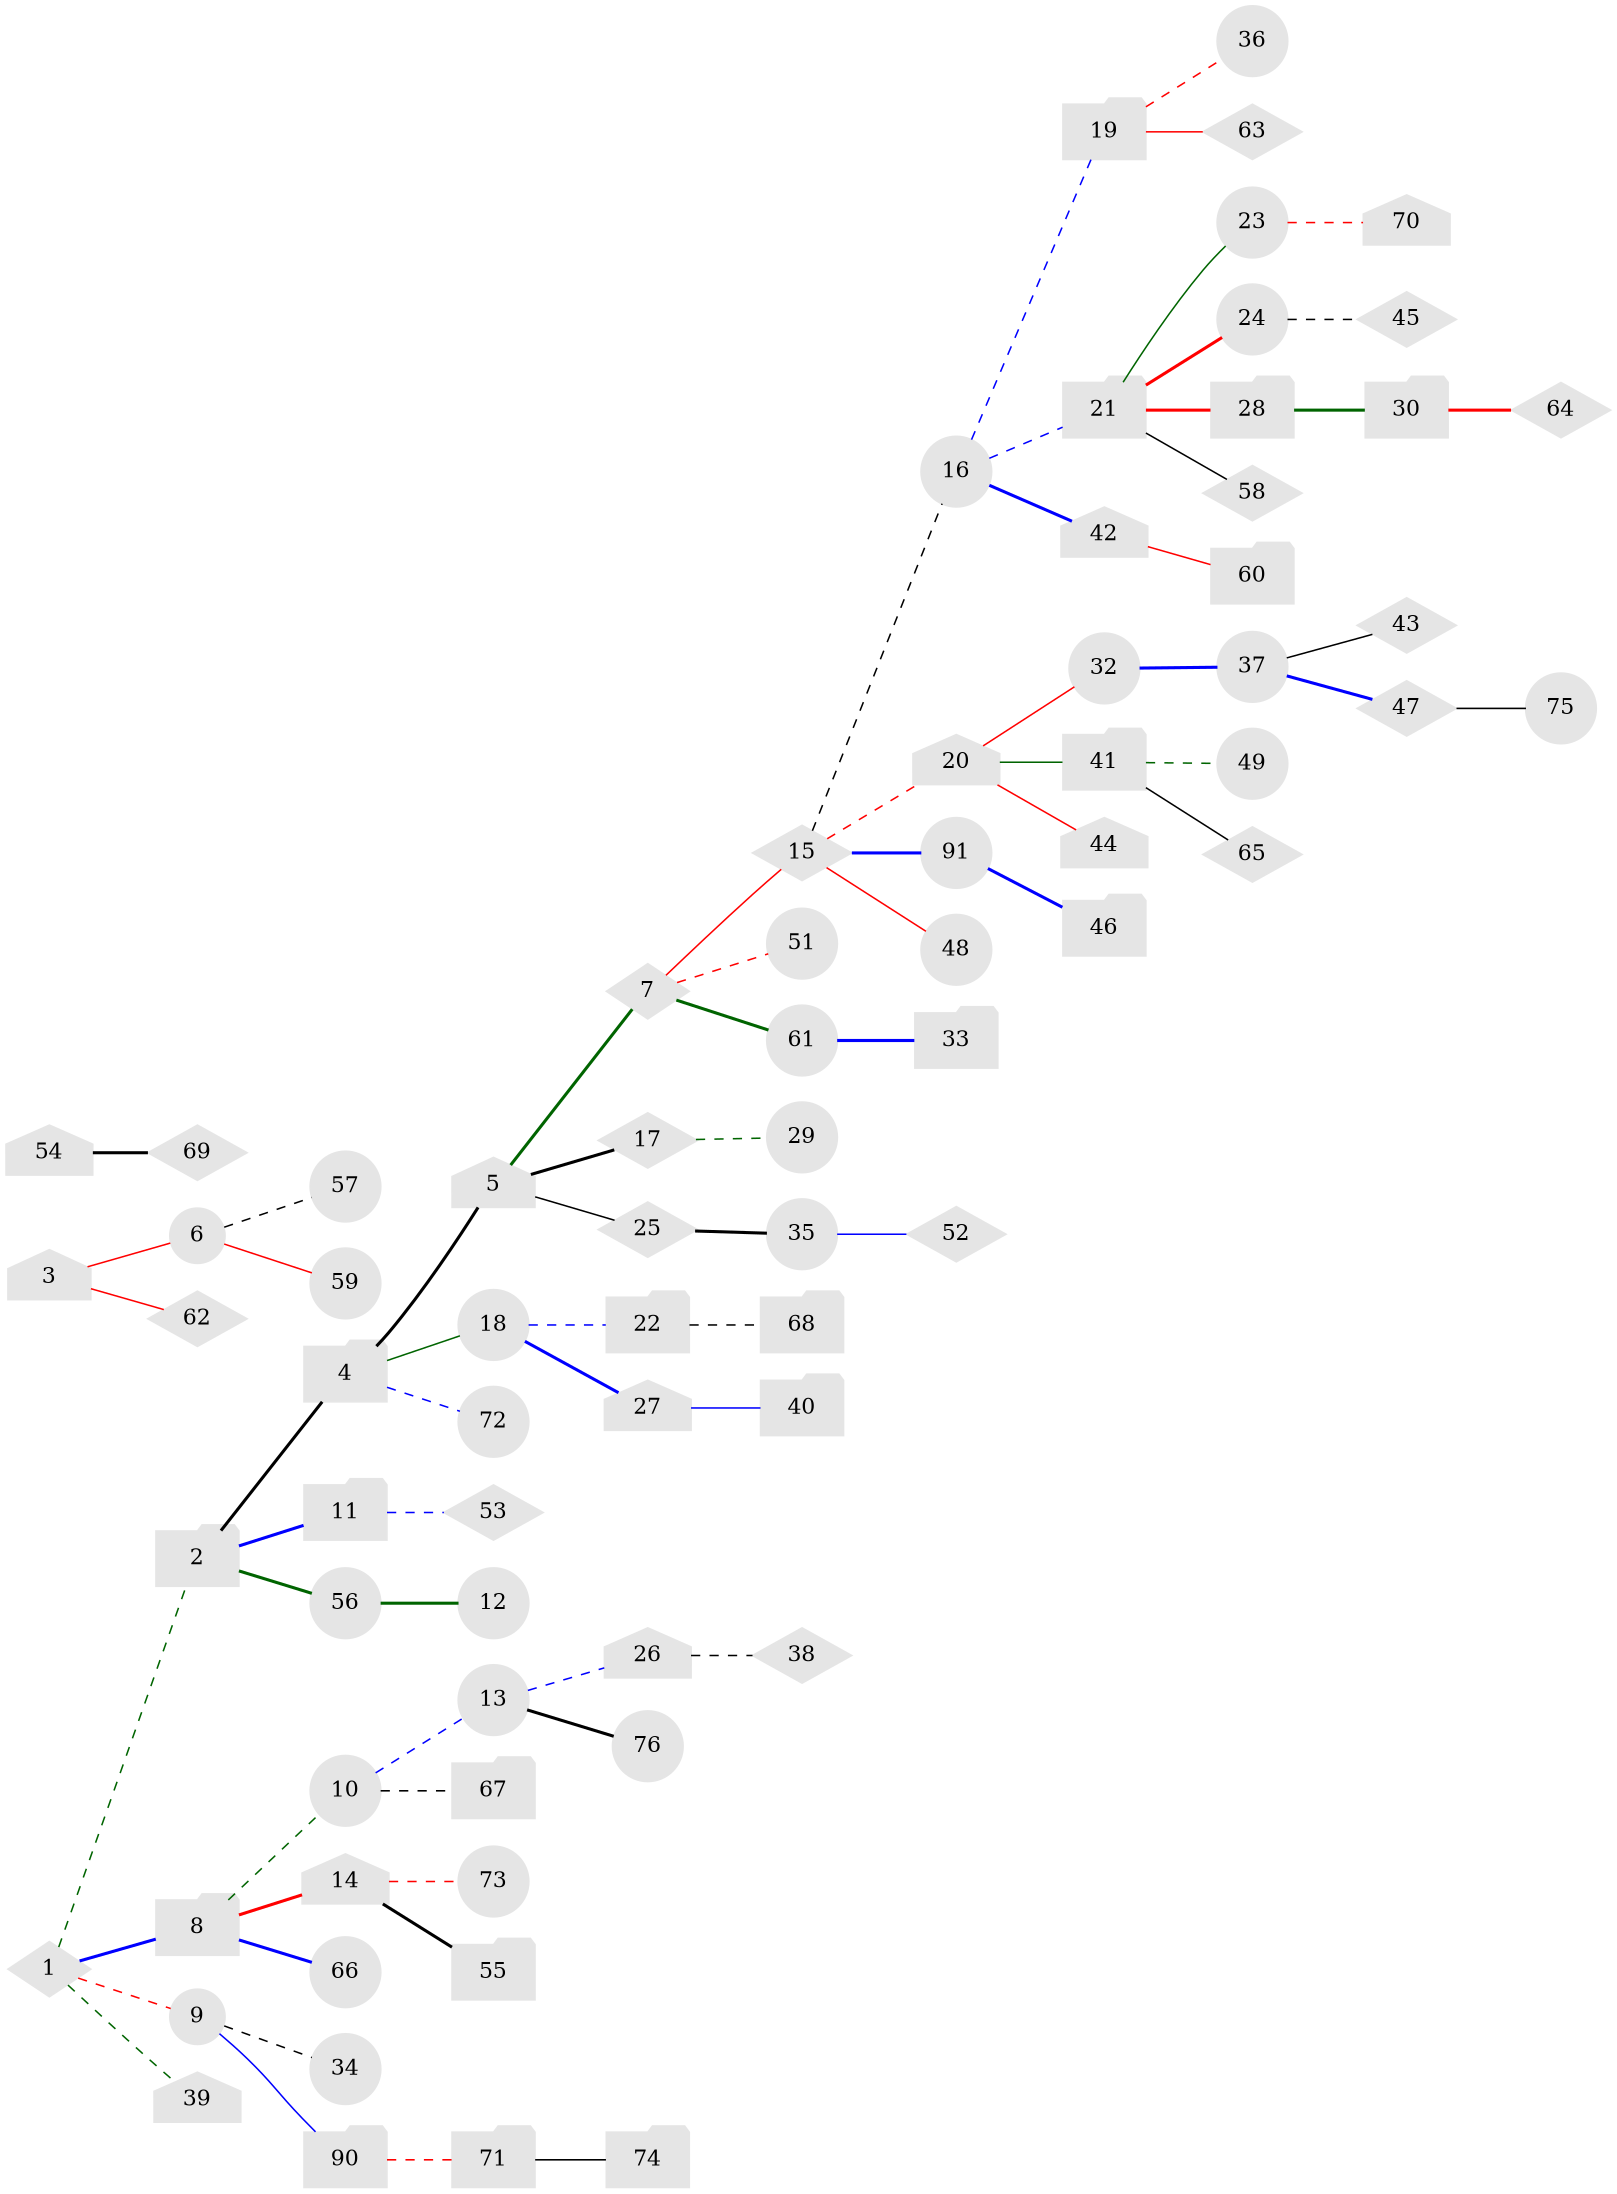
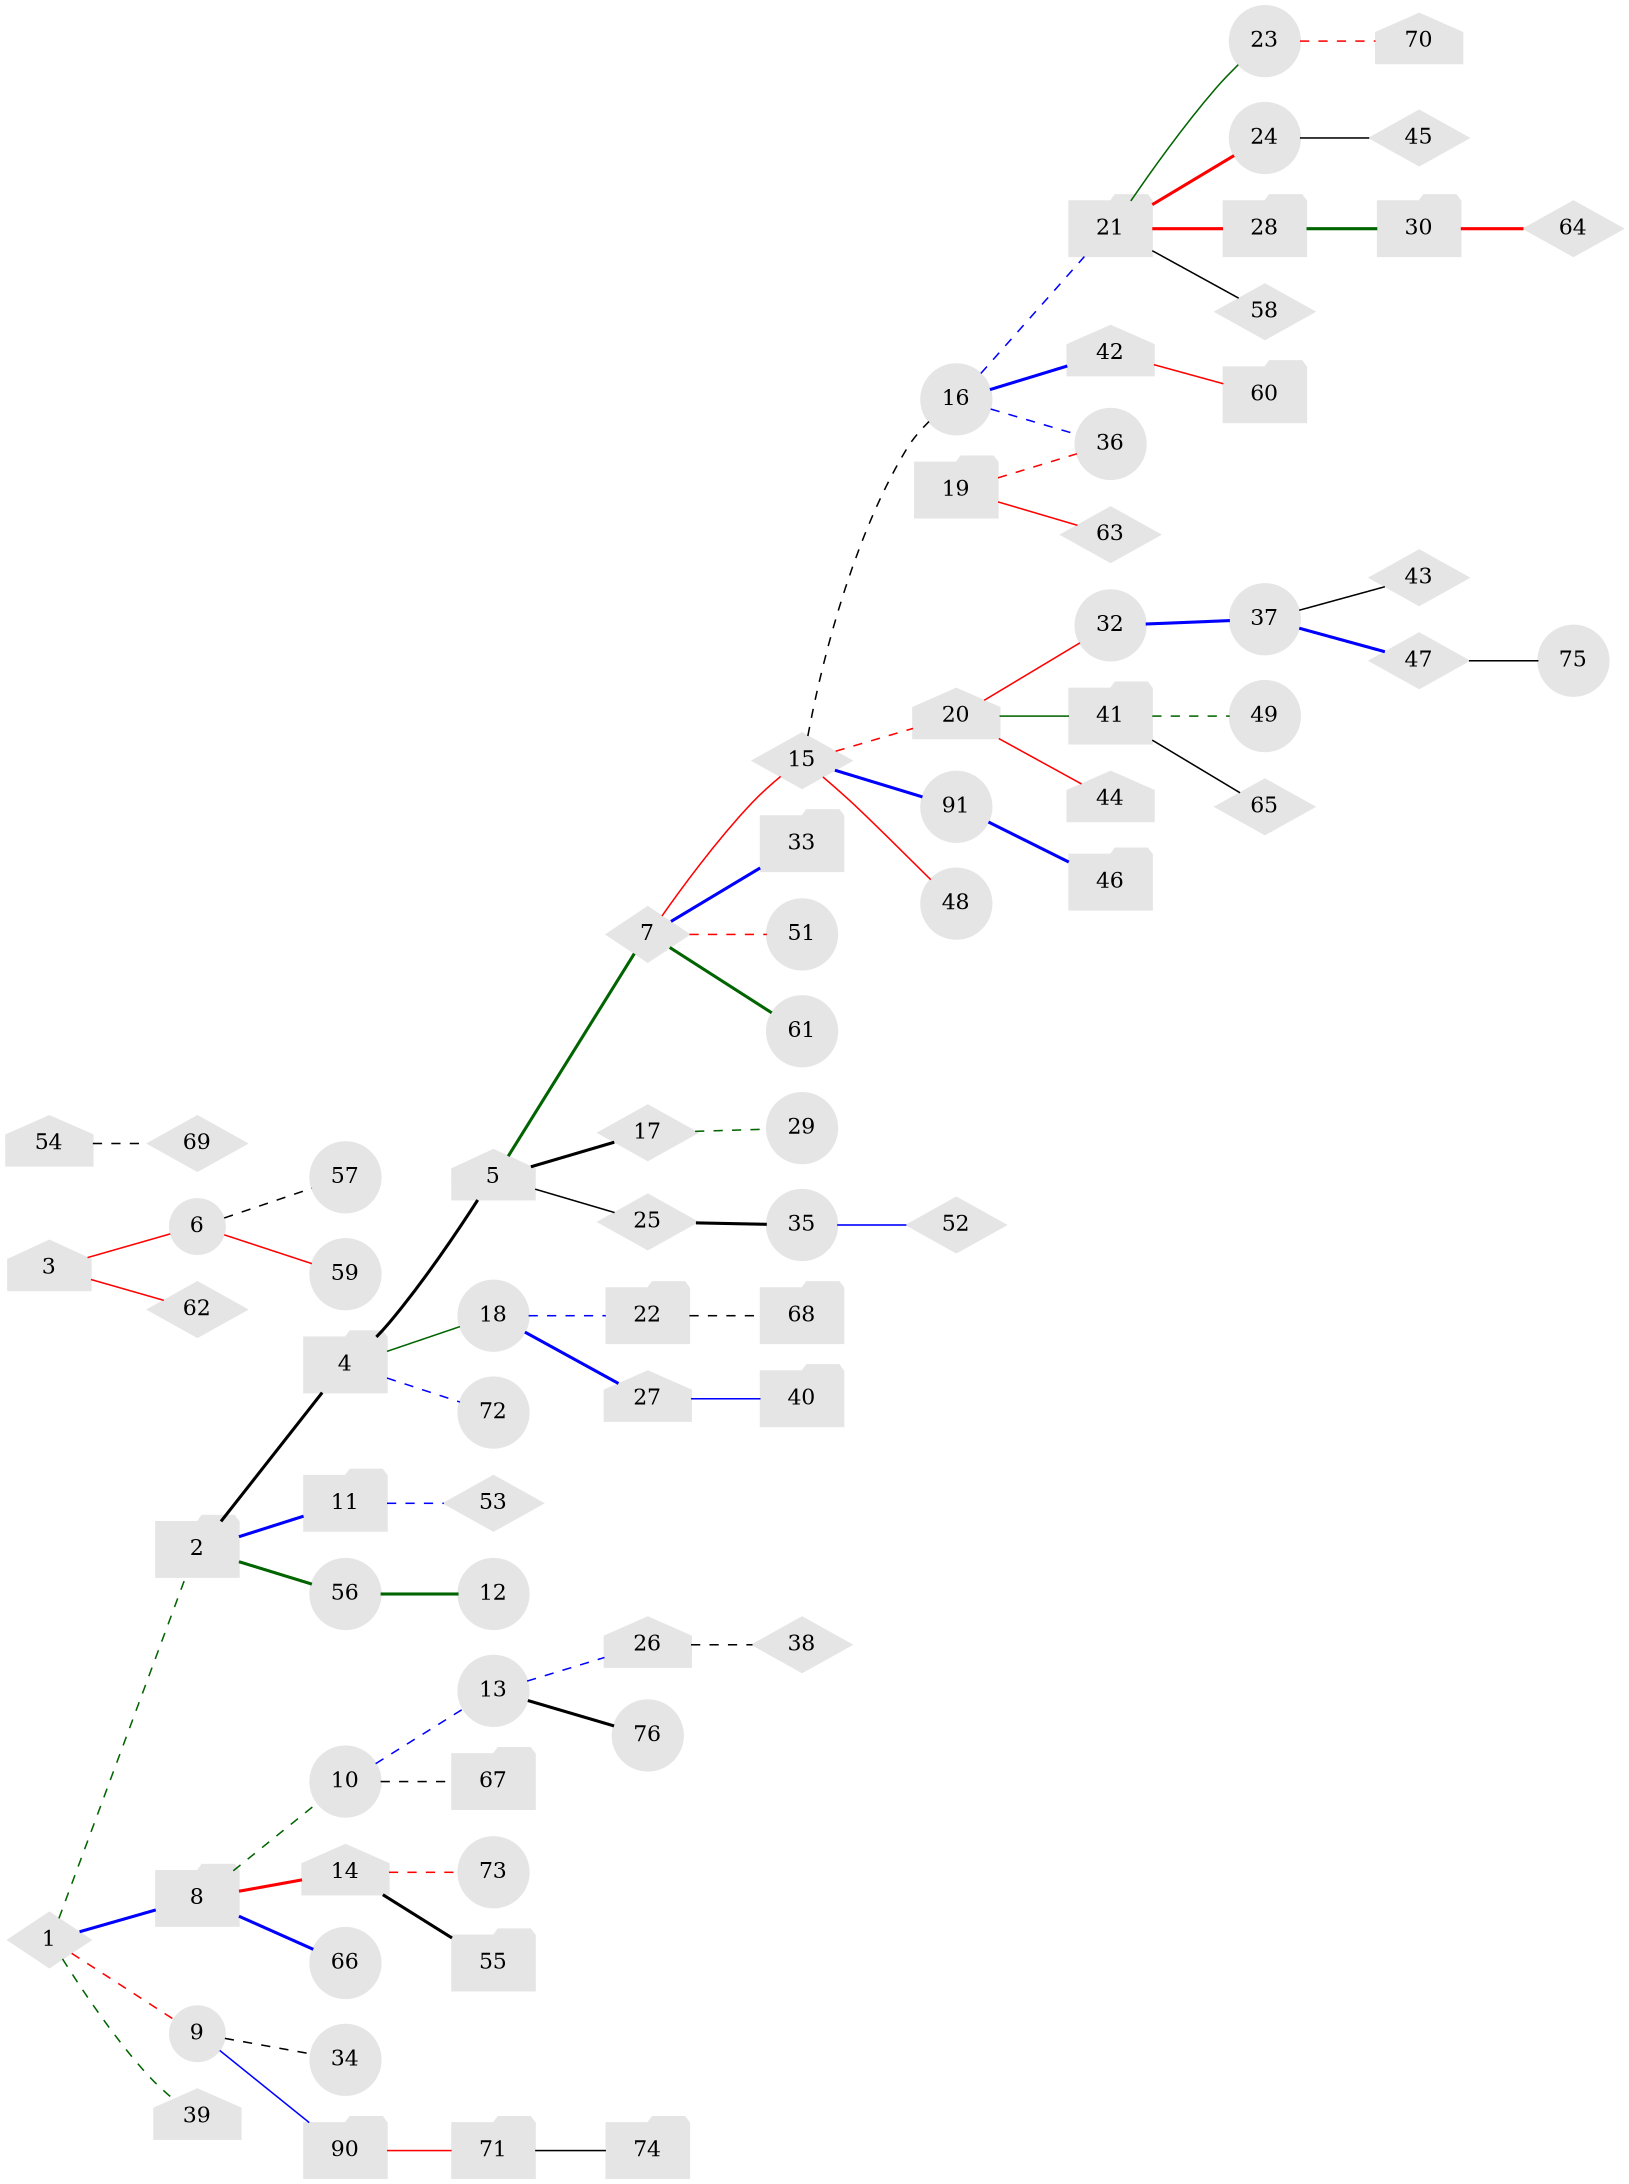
(1031, 300) -> (1034, 422)
(1322, 319) -> (1335, 138)
(876, 1040) -> (716, 895)
(120, 1153) -> (120, 1143)
(419, 2160) -> (419, 2151)
